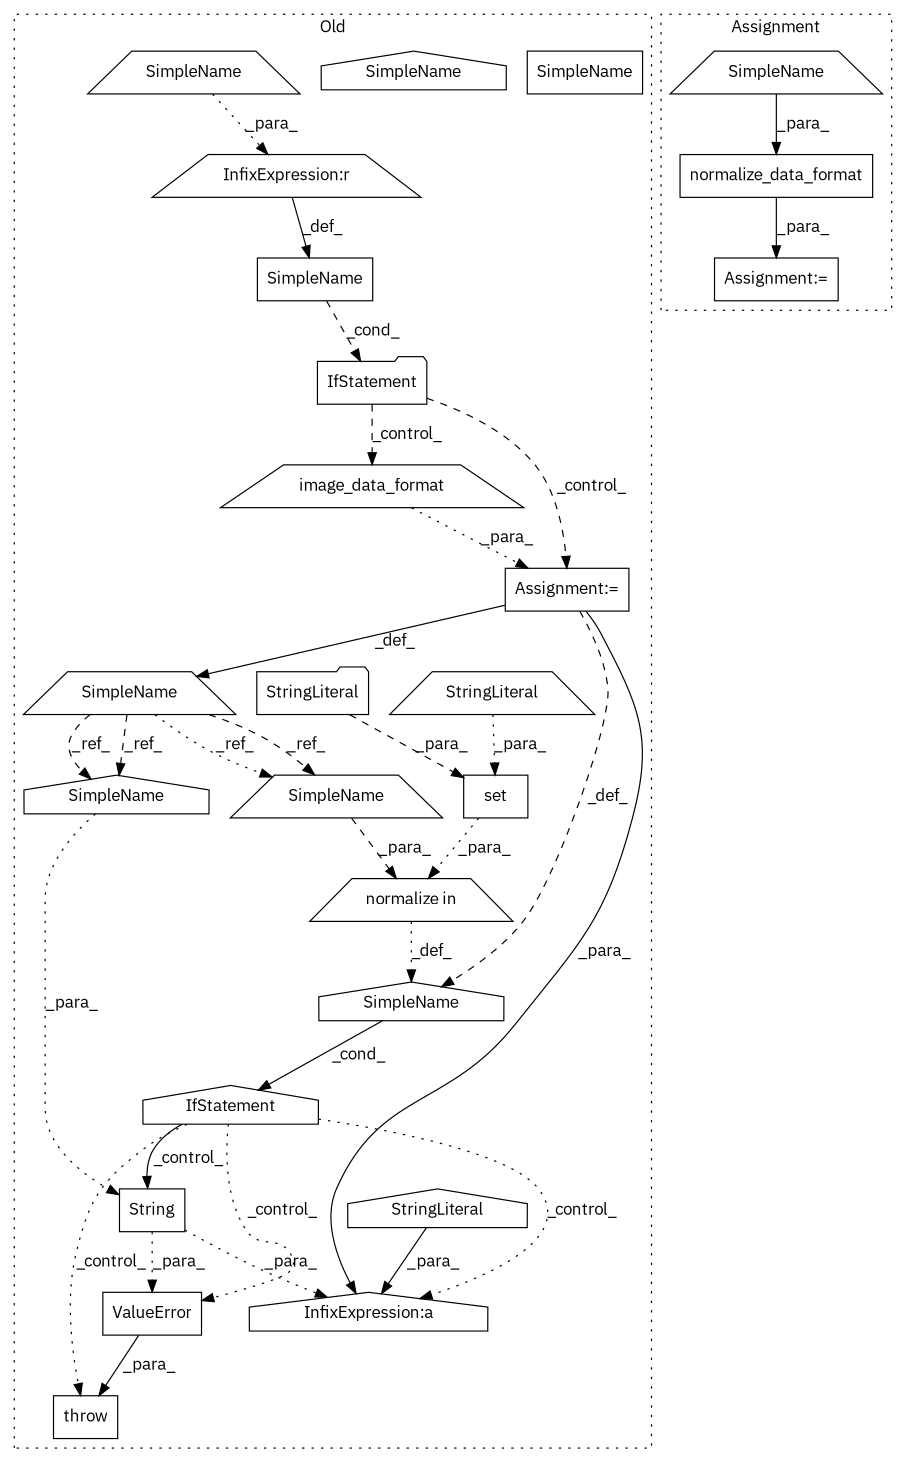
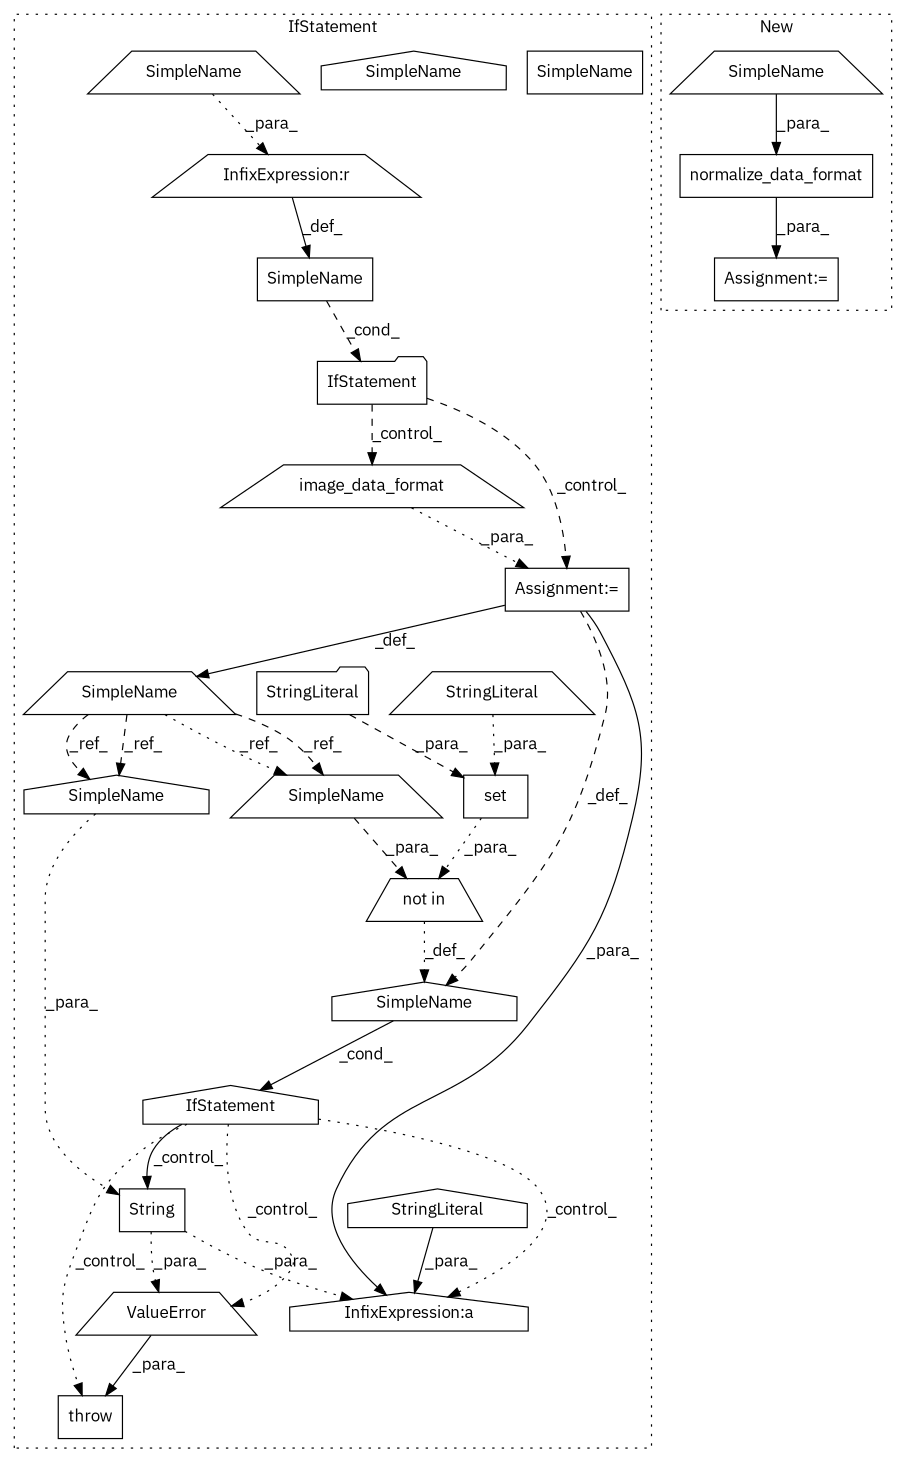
(333, 28) -> (333, 28)
(776, 28) -> (776, 28)
(411, 900) -> (424, 900)
(152, 1314) -> (166, 1314)
